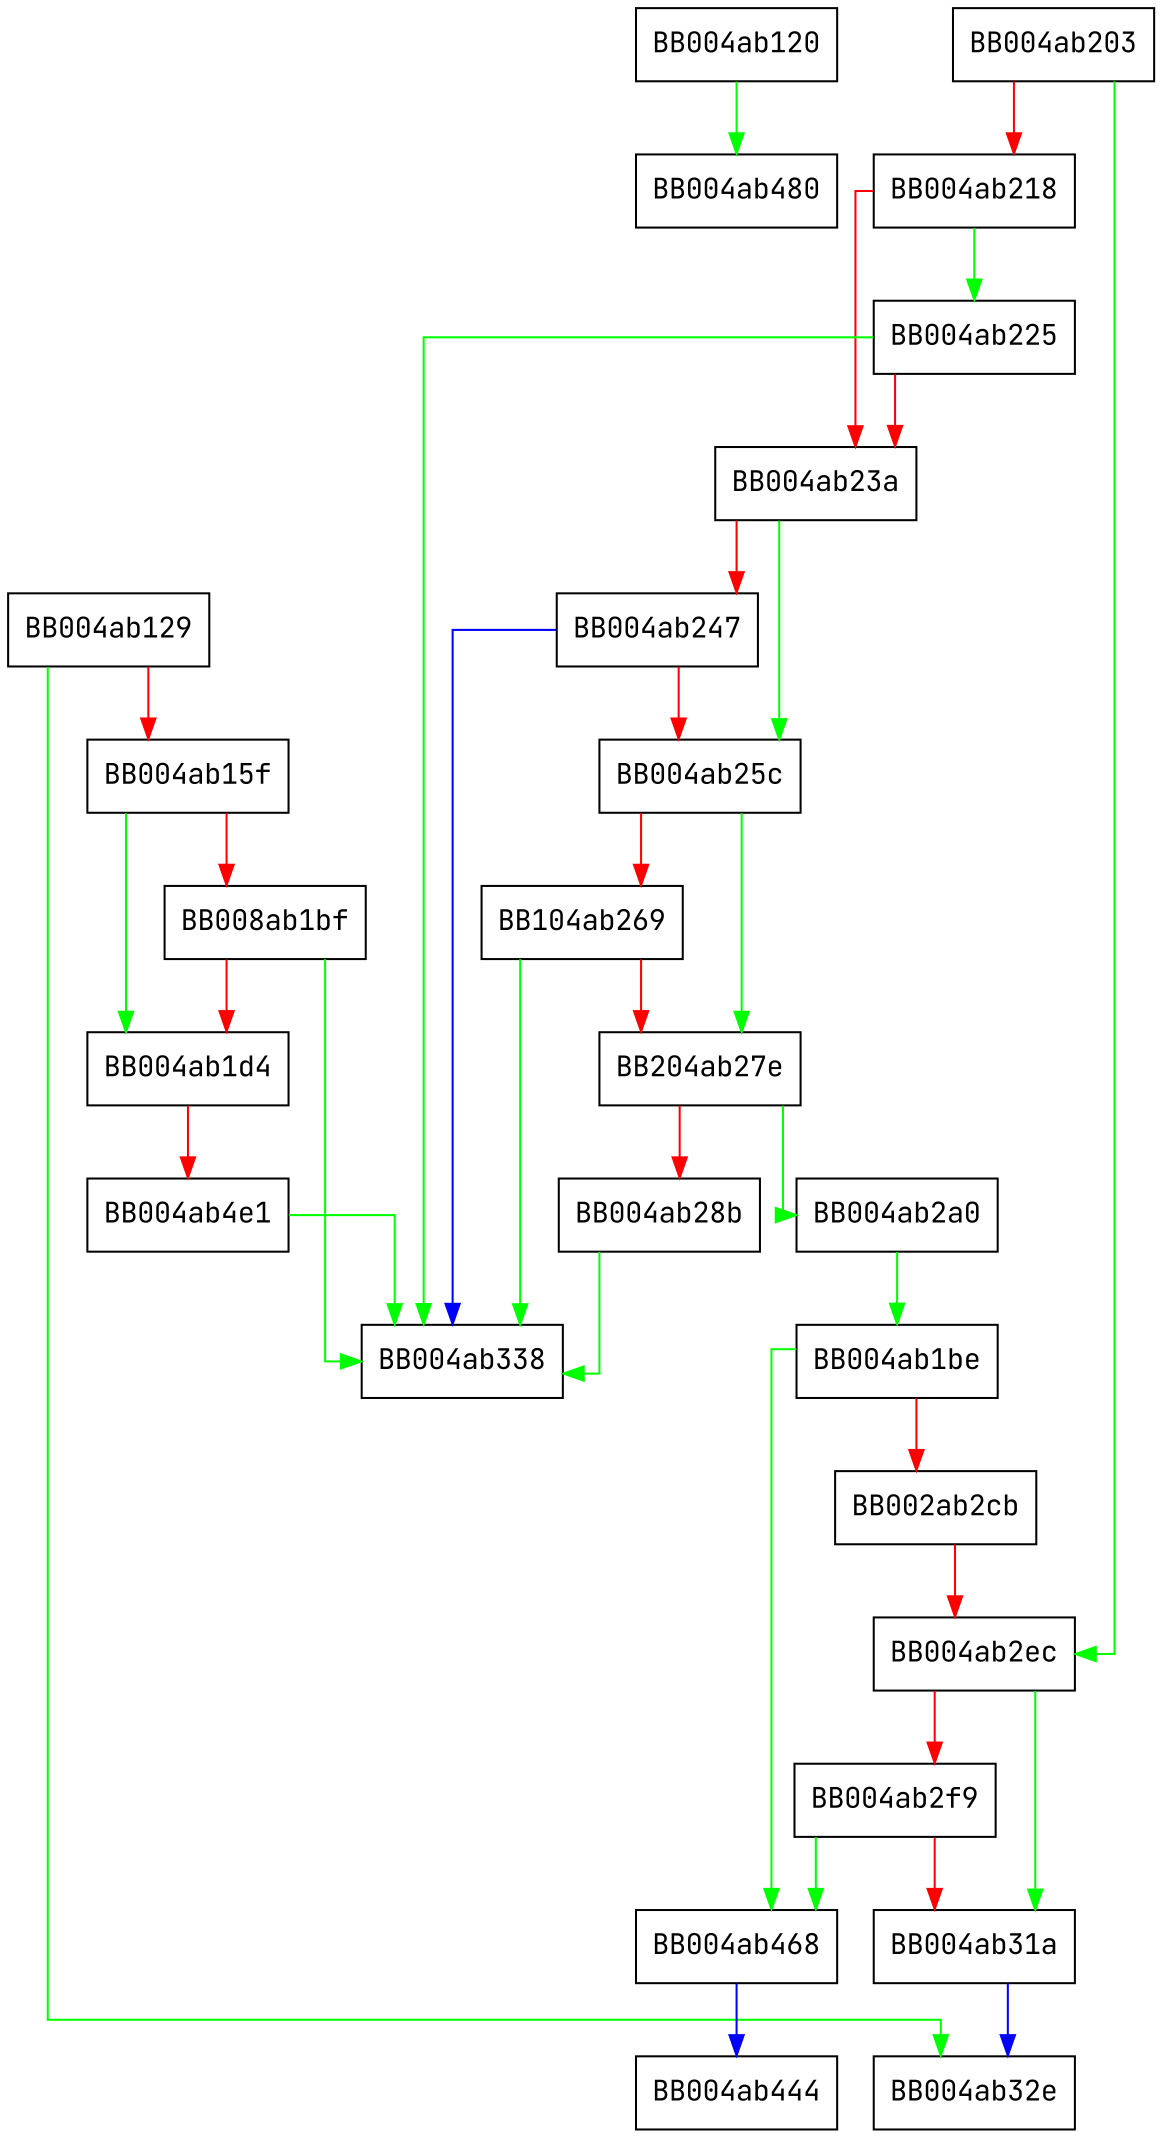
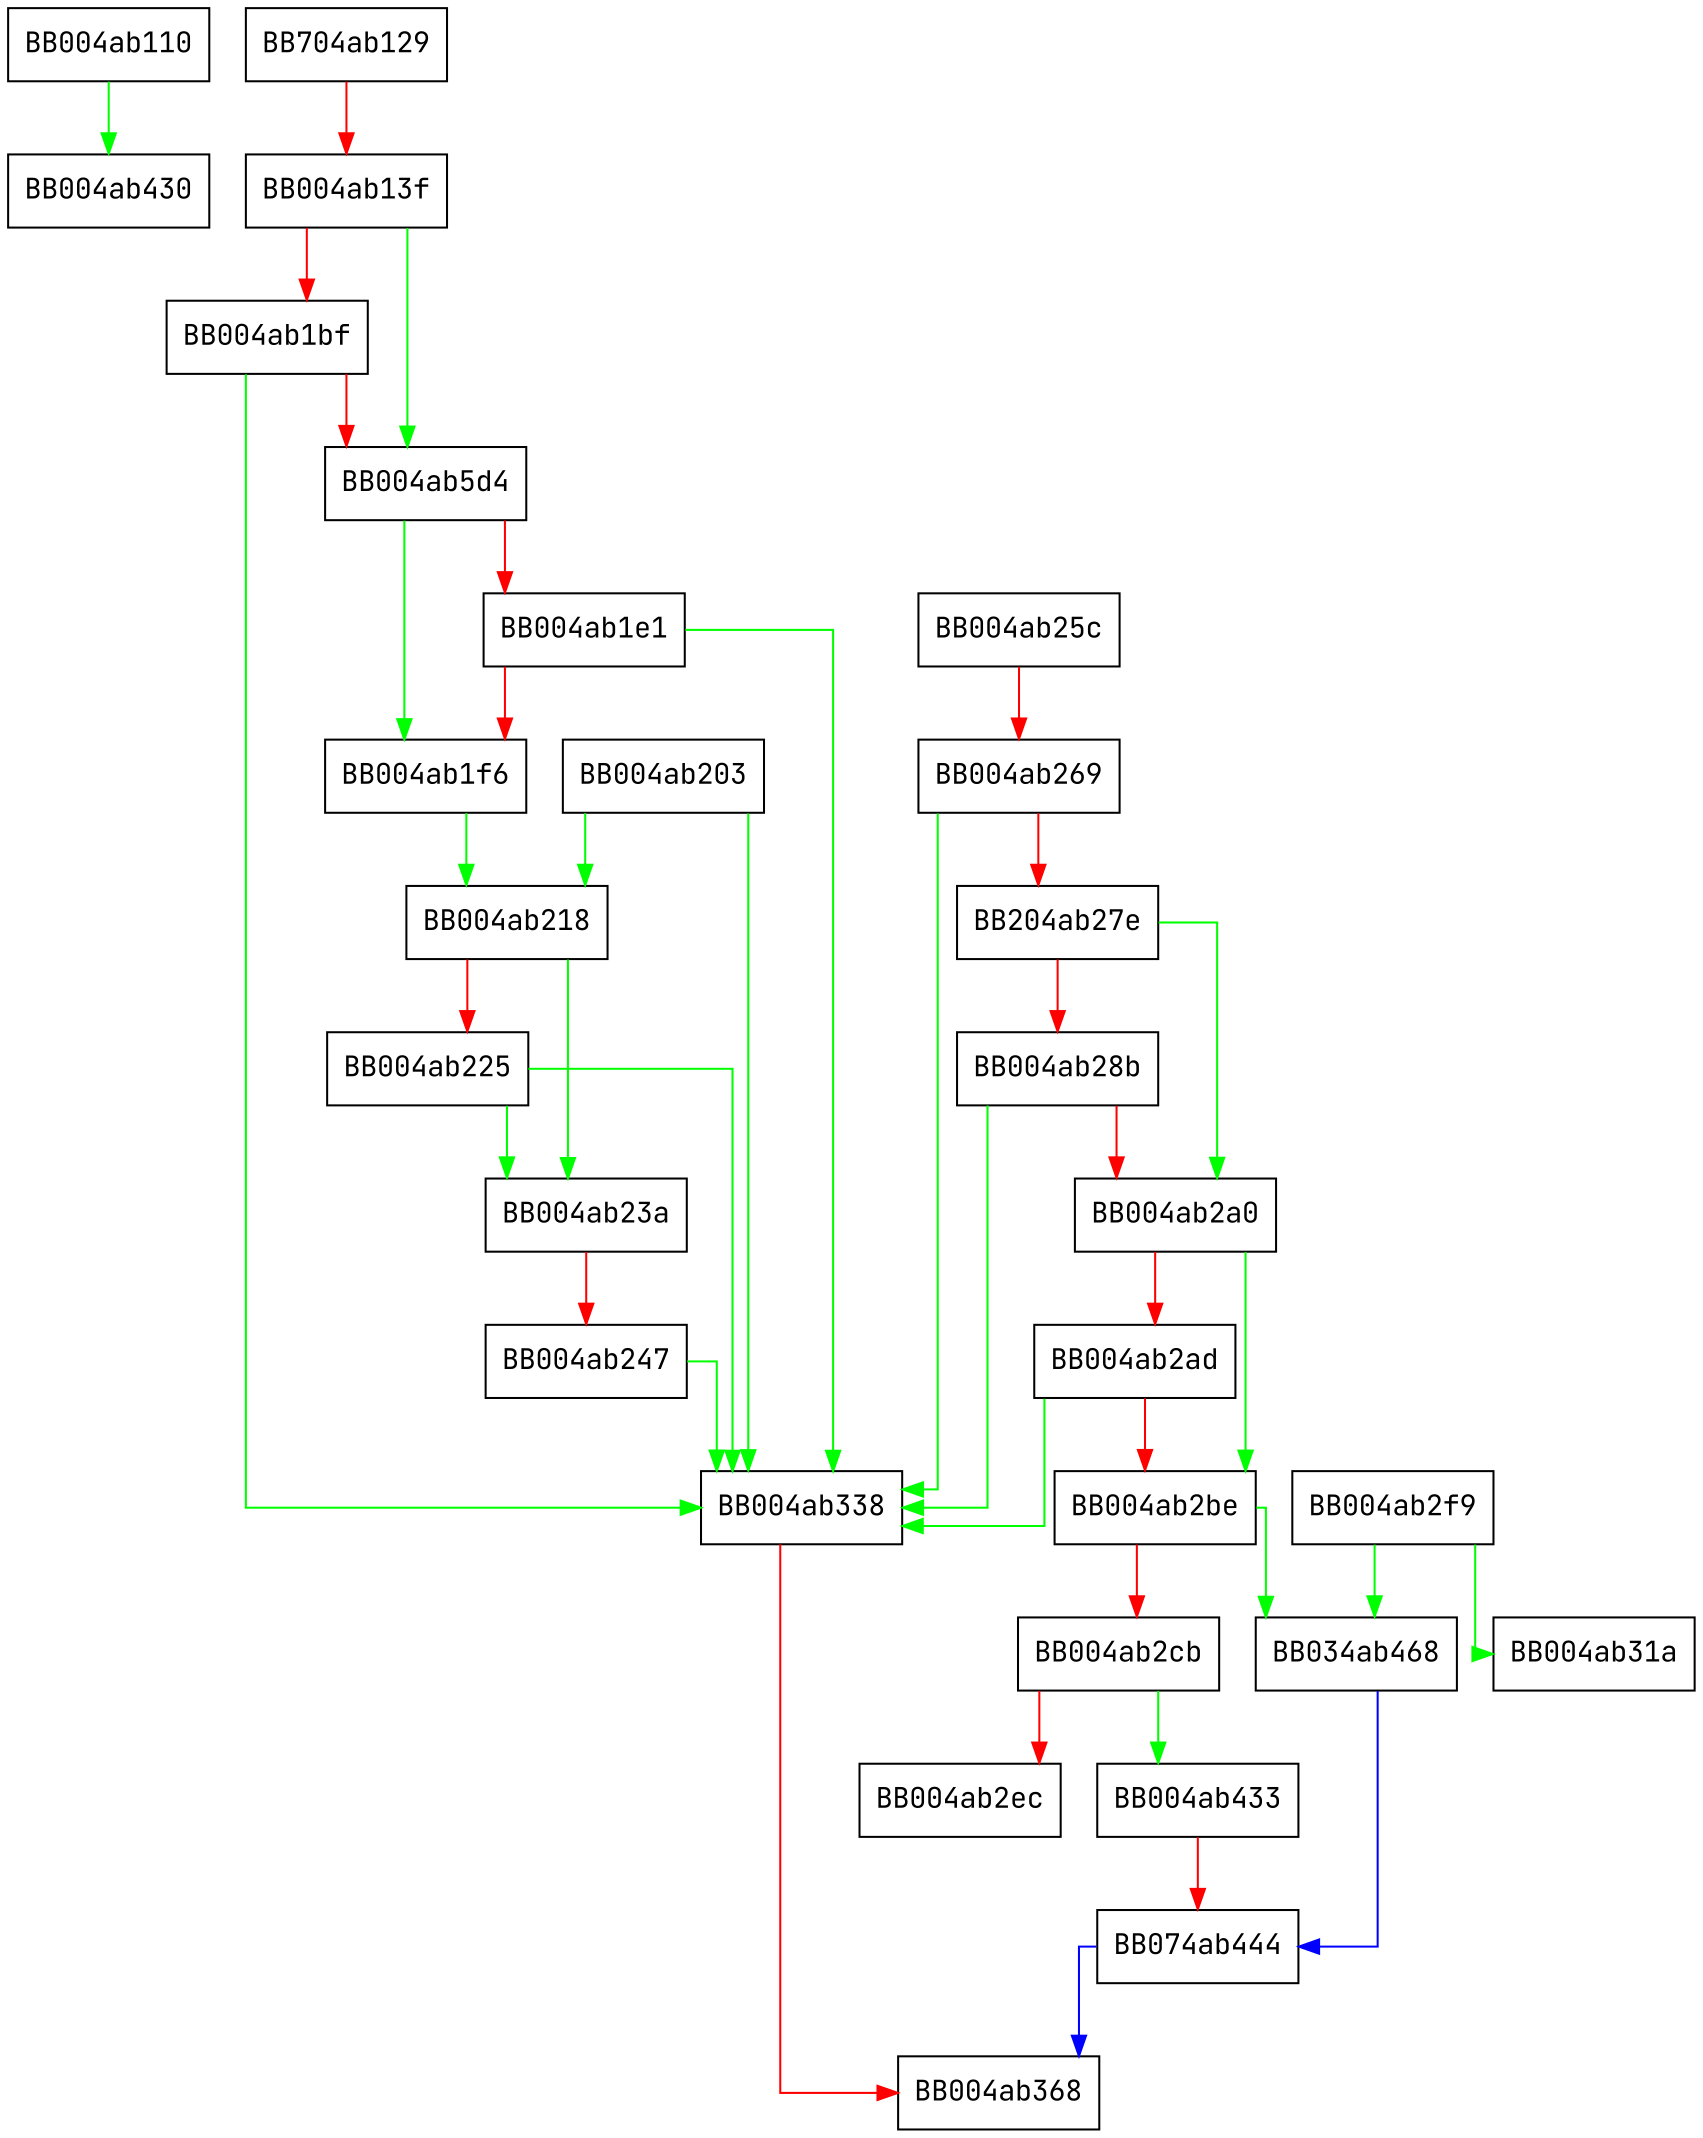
(737, 45) -> (109, 45)
(1014, 107) -> (585, 839)
(737, 191) -> (109, 191)
(974, 254) -> (467, 985)
(855, 300) -> (568, 1054)
(895, 400) -> (507, 1132)
(779, 620) -> none
(109, 630) -> (346, 45)
(679, 693) -> none
(188, 776) -> (346, 191)
none -> (426, 776)
(1115, 877) -> (748, 1132)
(742, 912) -> none
(453, 915) -> (717, 1391)
(265, 923) -> (267, 337)
(582, 923) -> (1019, 776)
(188, 1069) -> (426, 484)
none -> (1117, 1132)
(188, 1215) -> (584, 630)
(897, 1361) -> (1155, 1508)
none -> (1135, 1361)
(936, 1508) -> (1119, 1654)
(935, 1717) -> none
(1035, 1790) -> none
none -> (1198, 1800)
(935, 1863) -> (1475, 1600)
(737, 1947) -> (1356, 1654)
(737, 2093) -> (1198, 1947)
(974, 2093) -> none
none -> (999, 2093)
